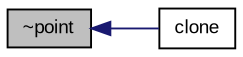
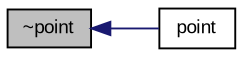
(197, 28) -> (197, 28)
